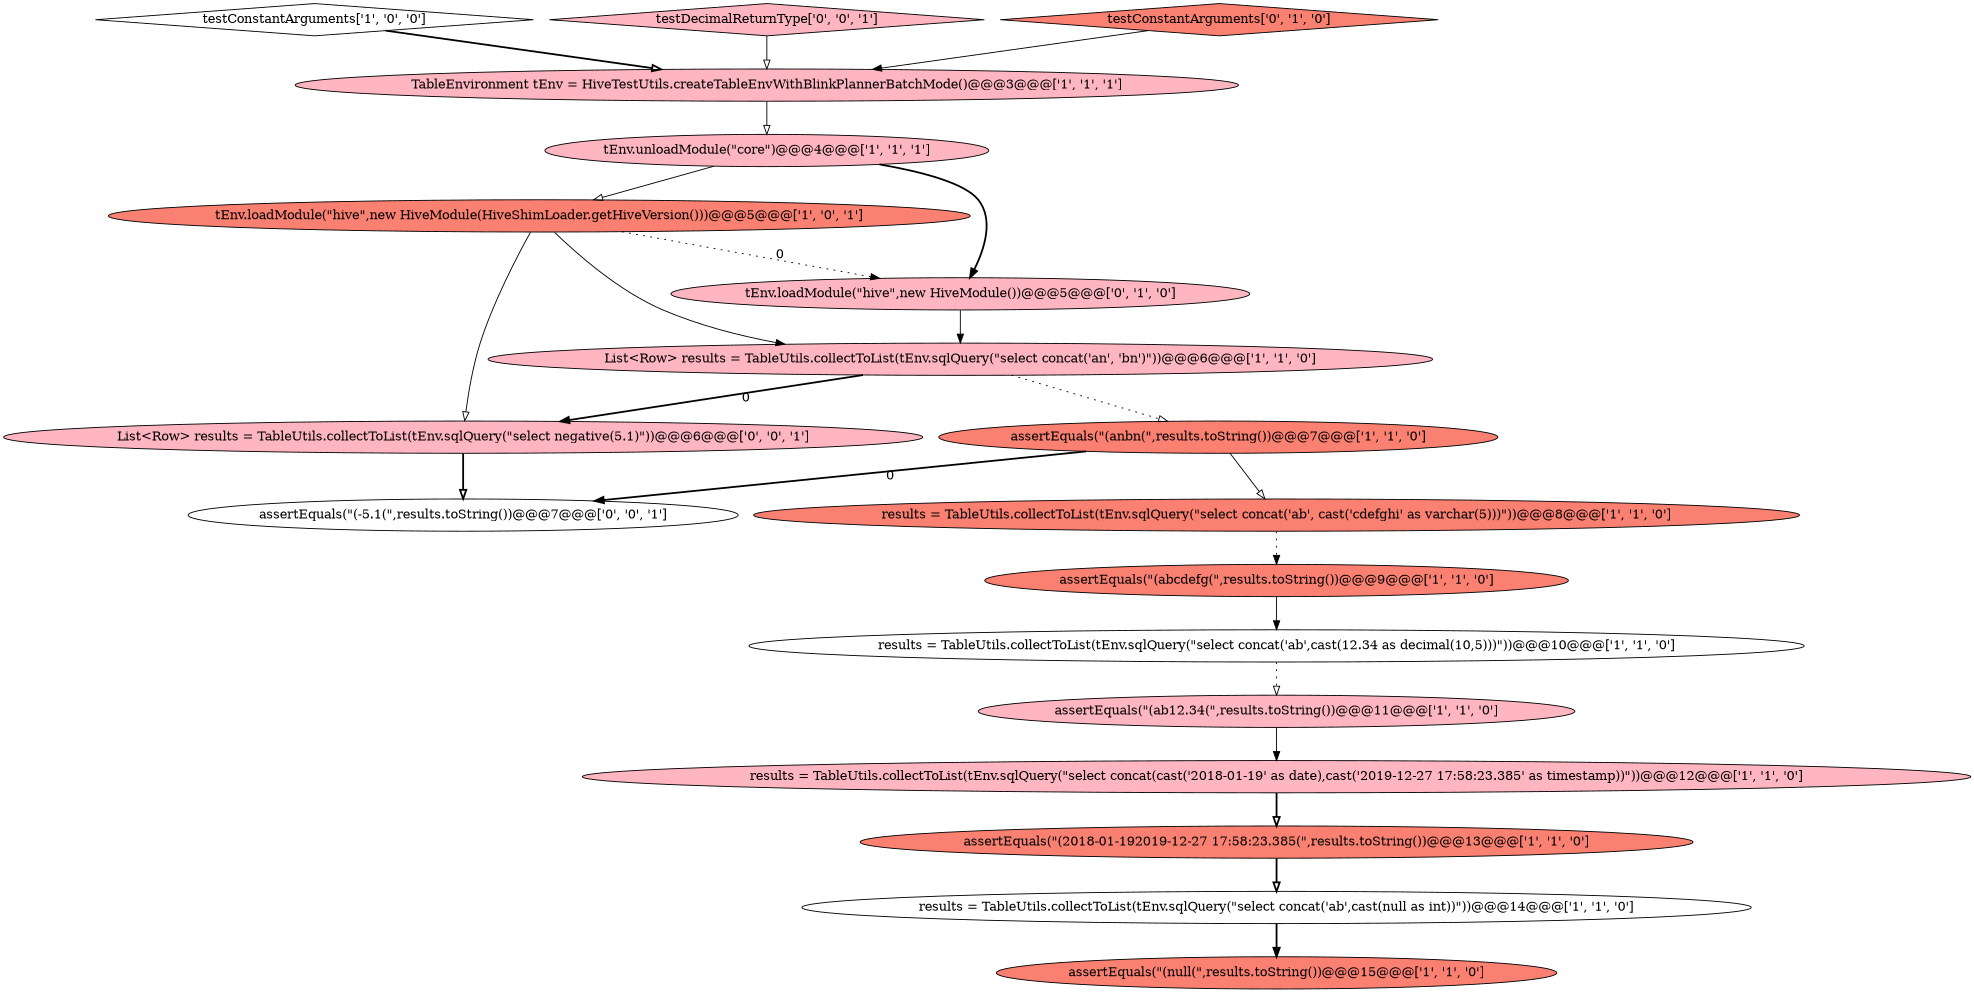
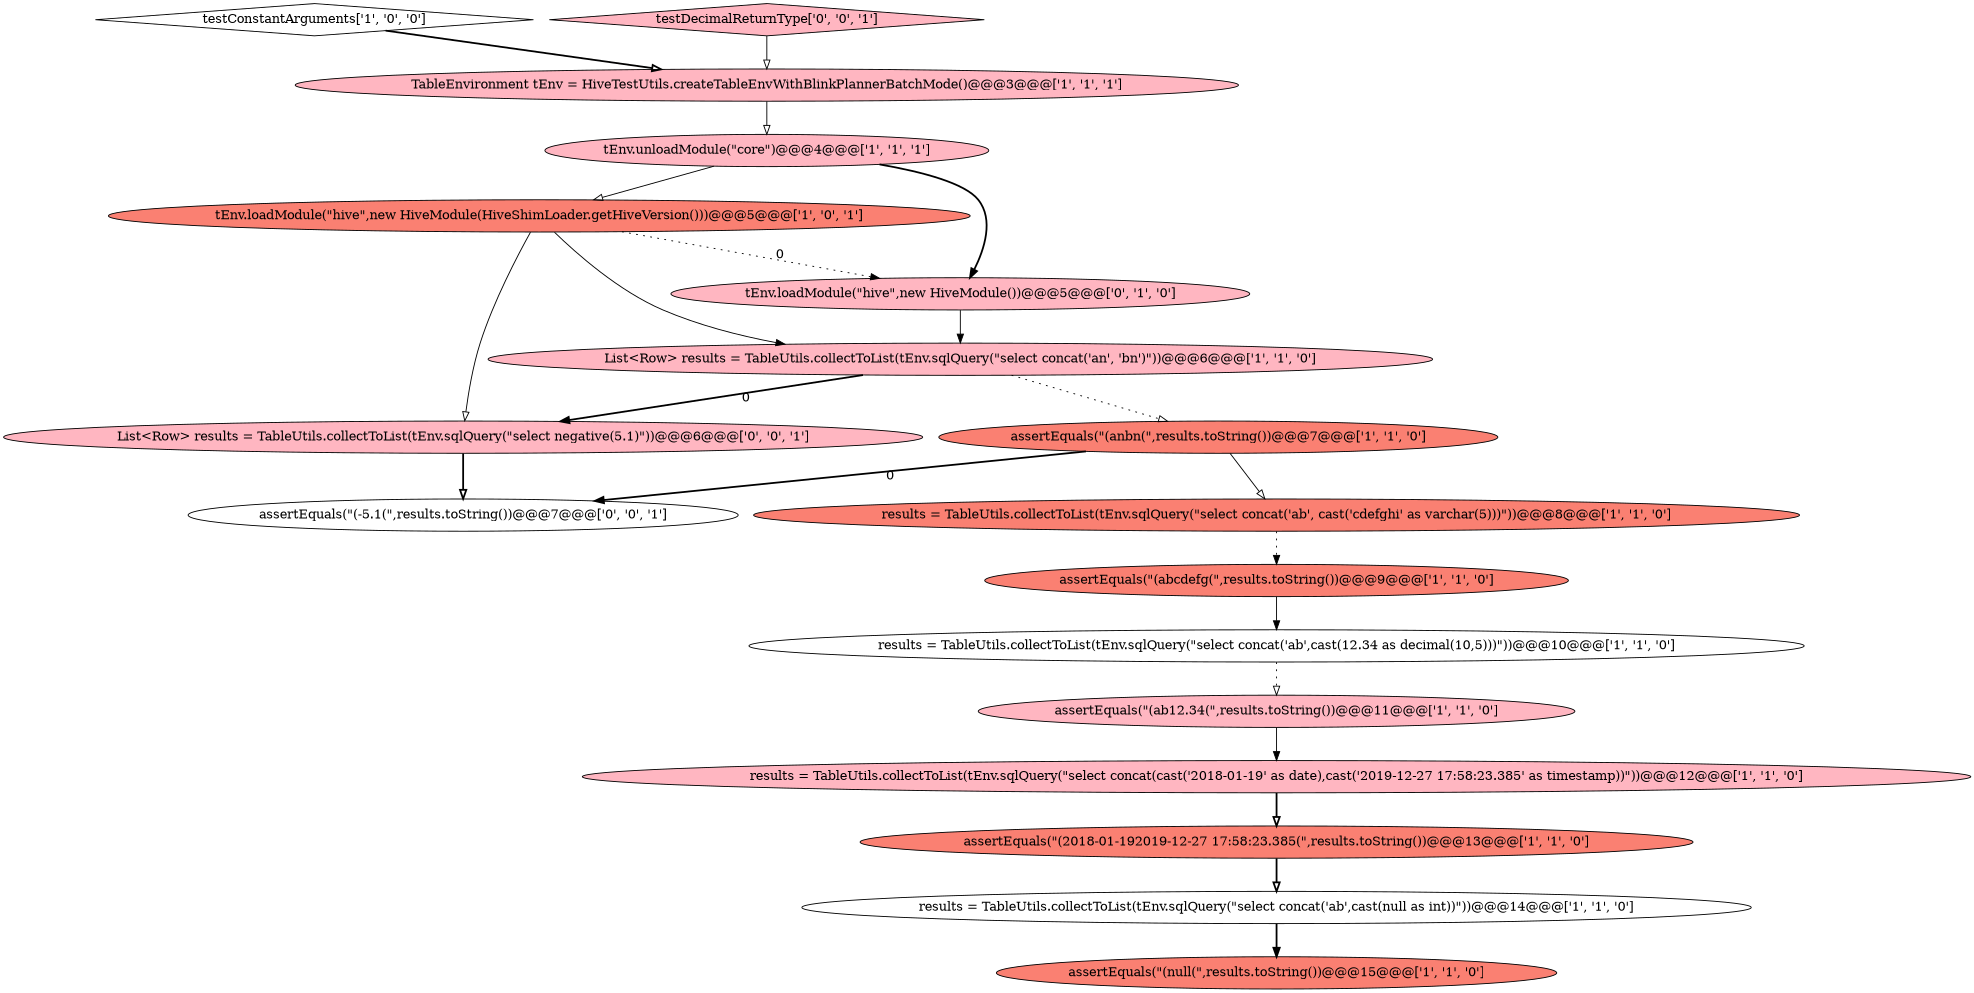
(1219, 20) -> none
